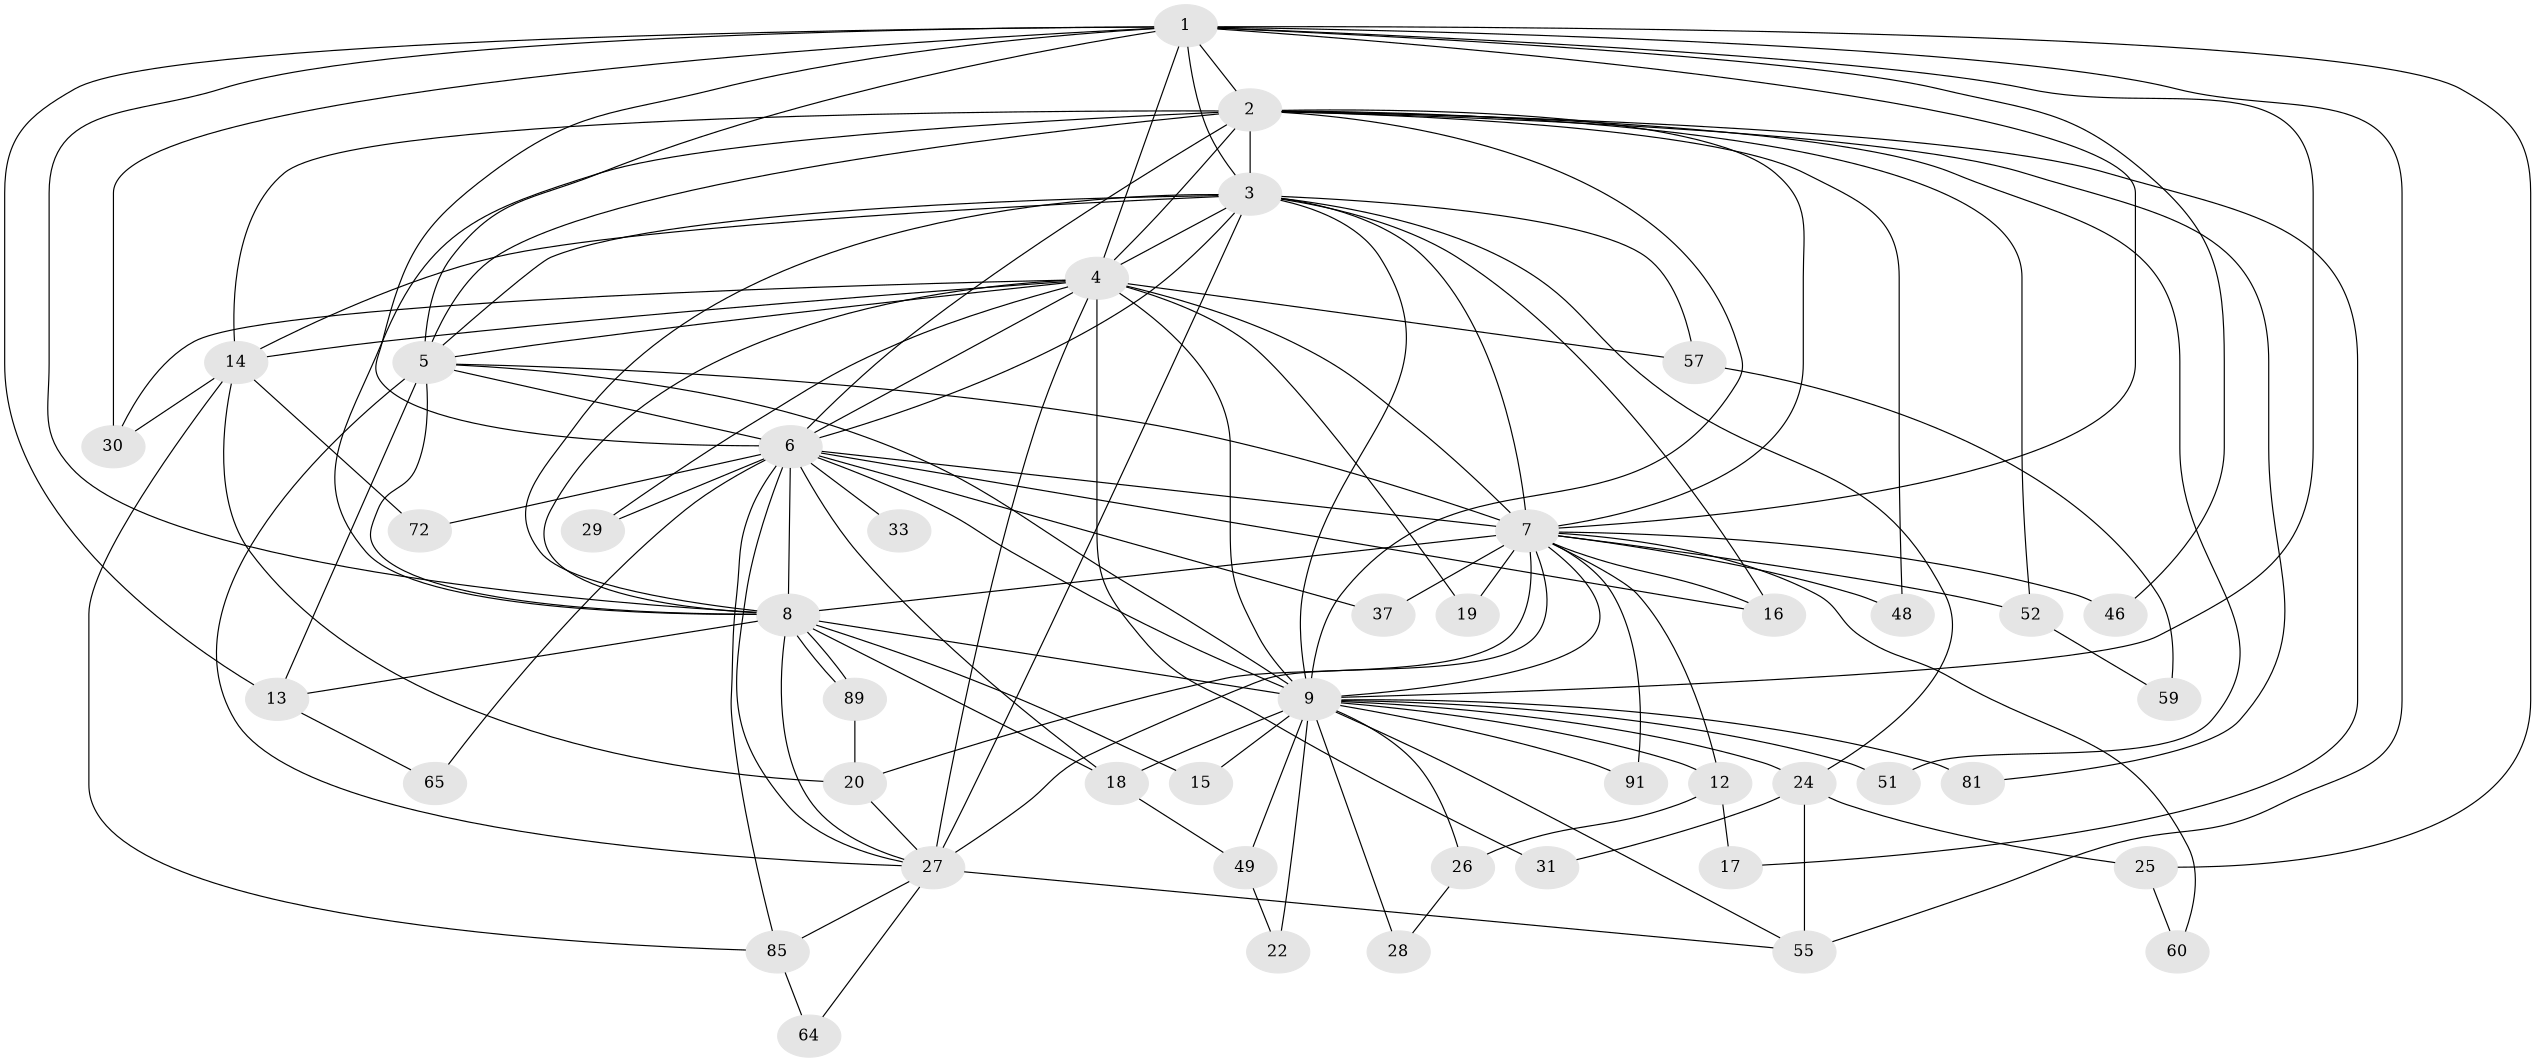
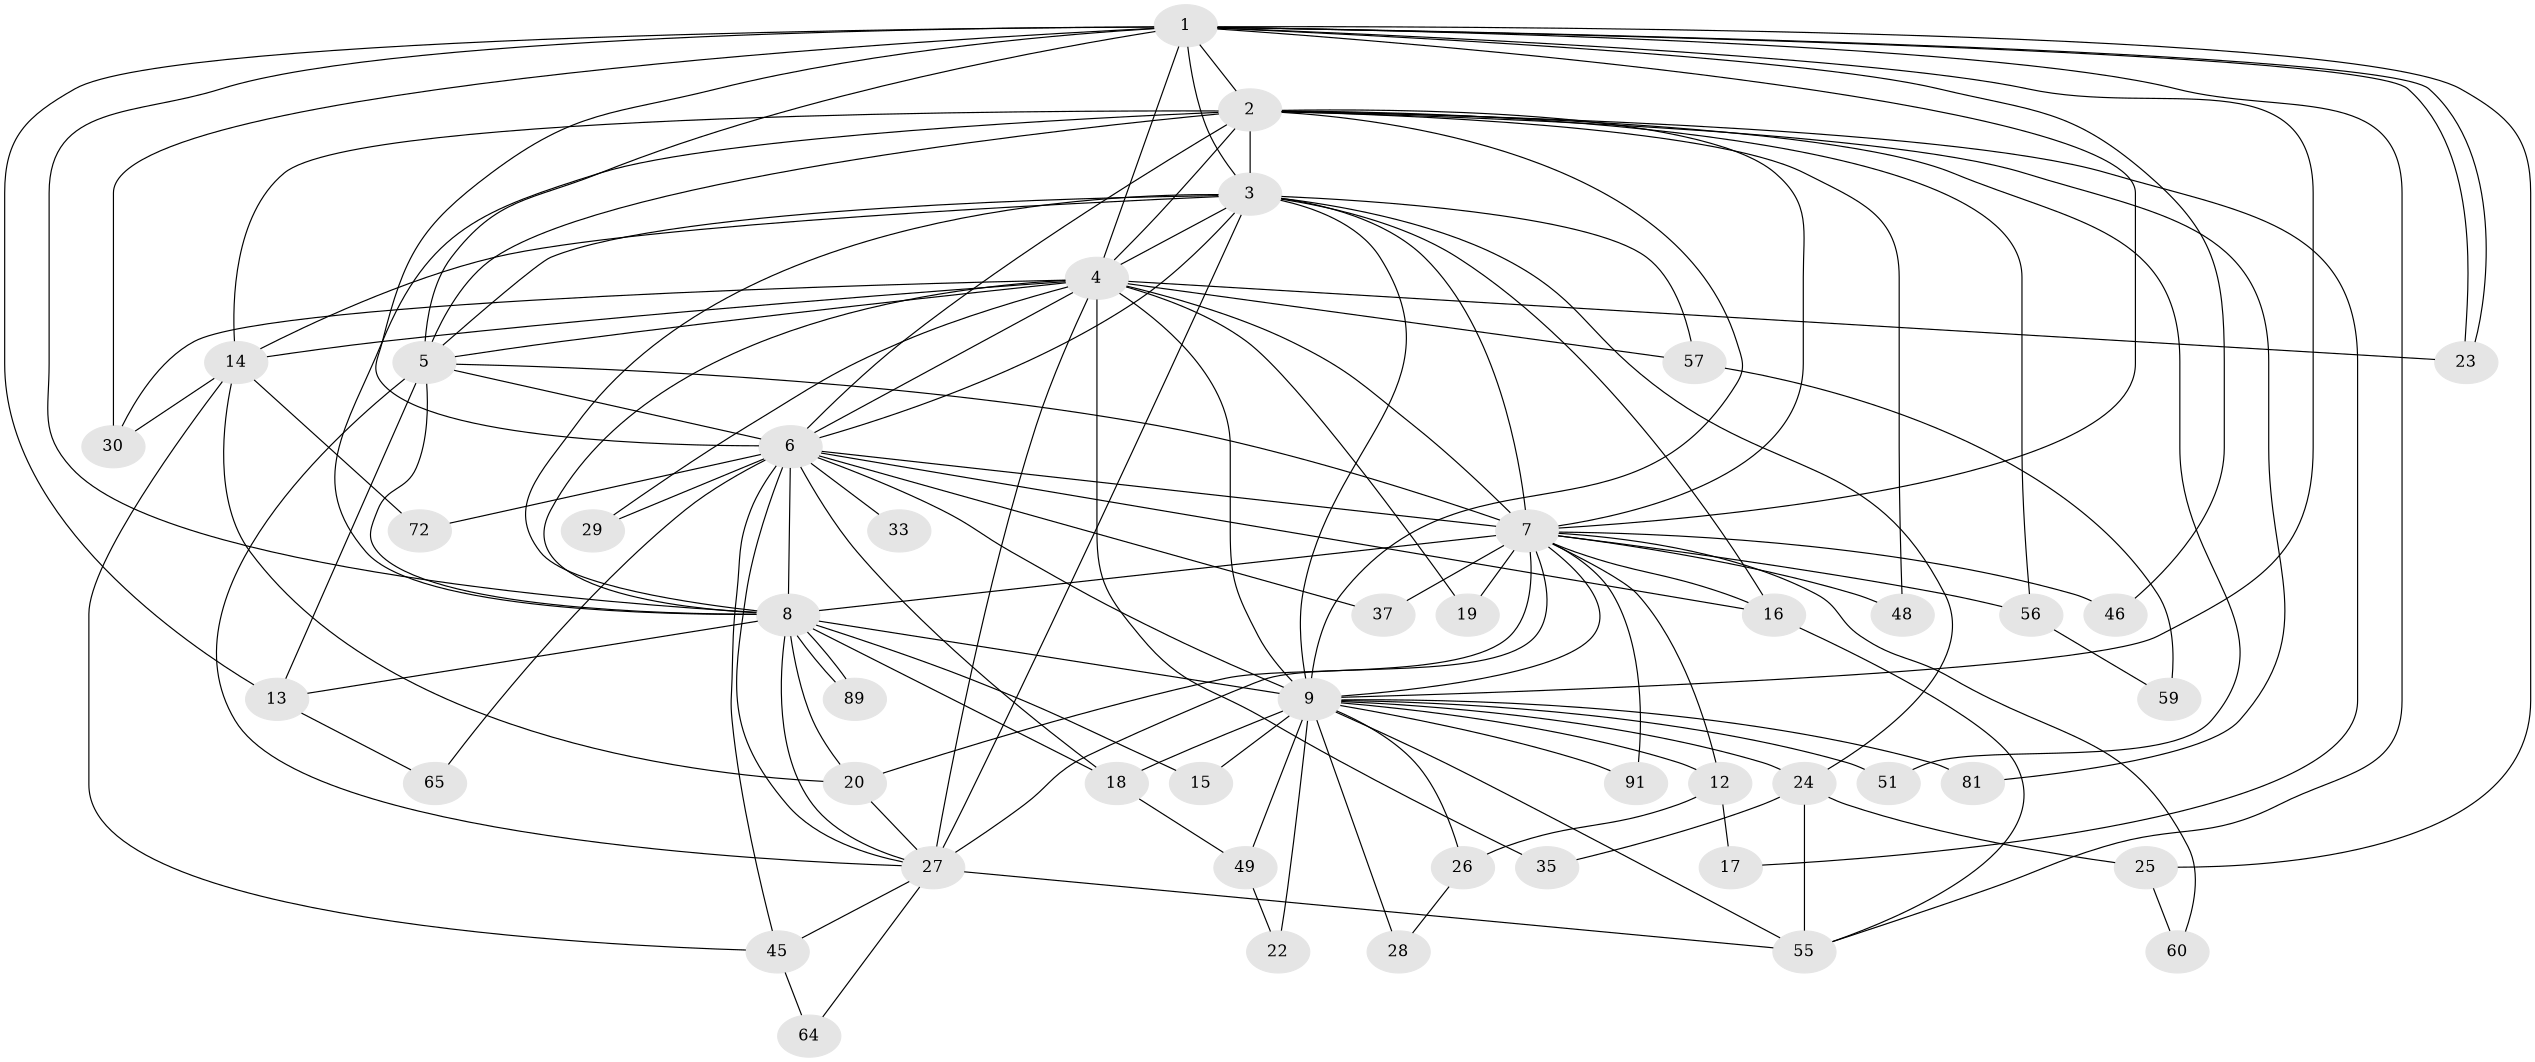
none -> (2466, 363)
(900, 451) -> none
(2031, 615) -> (2031, 615)
(855, 742) -> (806, 704)
none -> (2015, 764)
(1547, 868) -> (1547, 868)
(778, 952) -> (778, 952)
